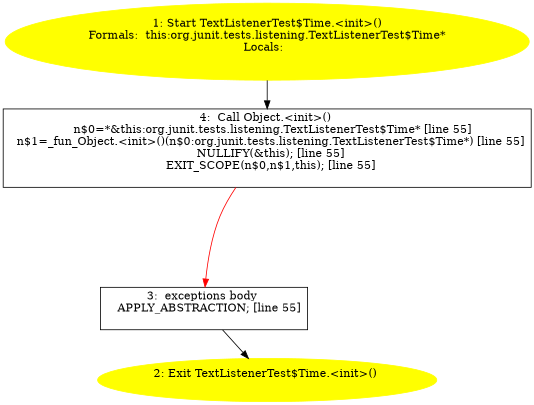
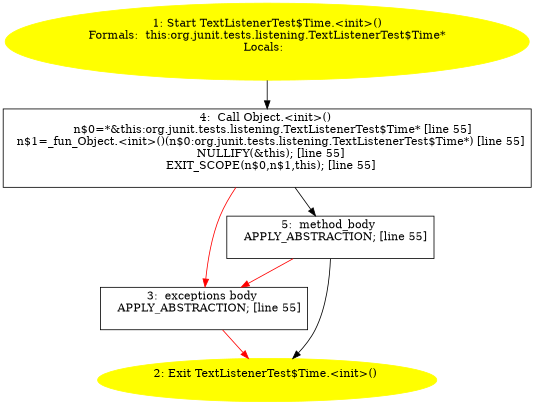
none -> (330, 237)
(233, 341) -> (233, 341)
